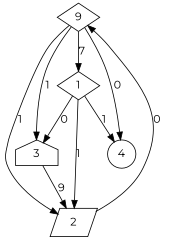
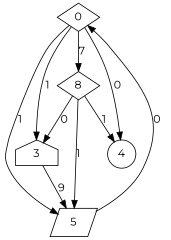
(78, 17) -> (78, 17)
(78, 86) -> (78, 86)
(74, 222) -> (74, 222)
